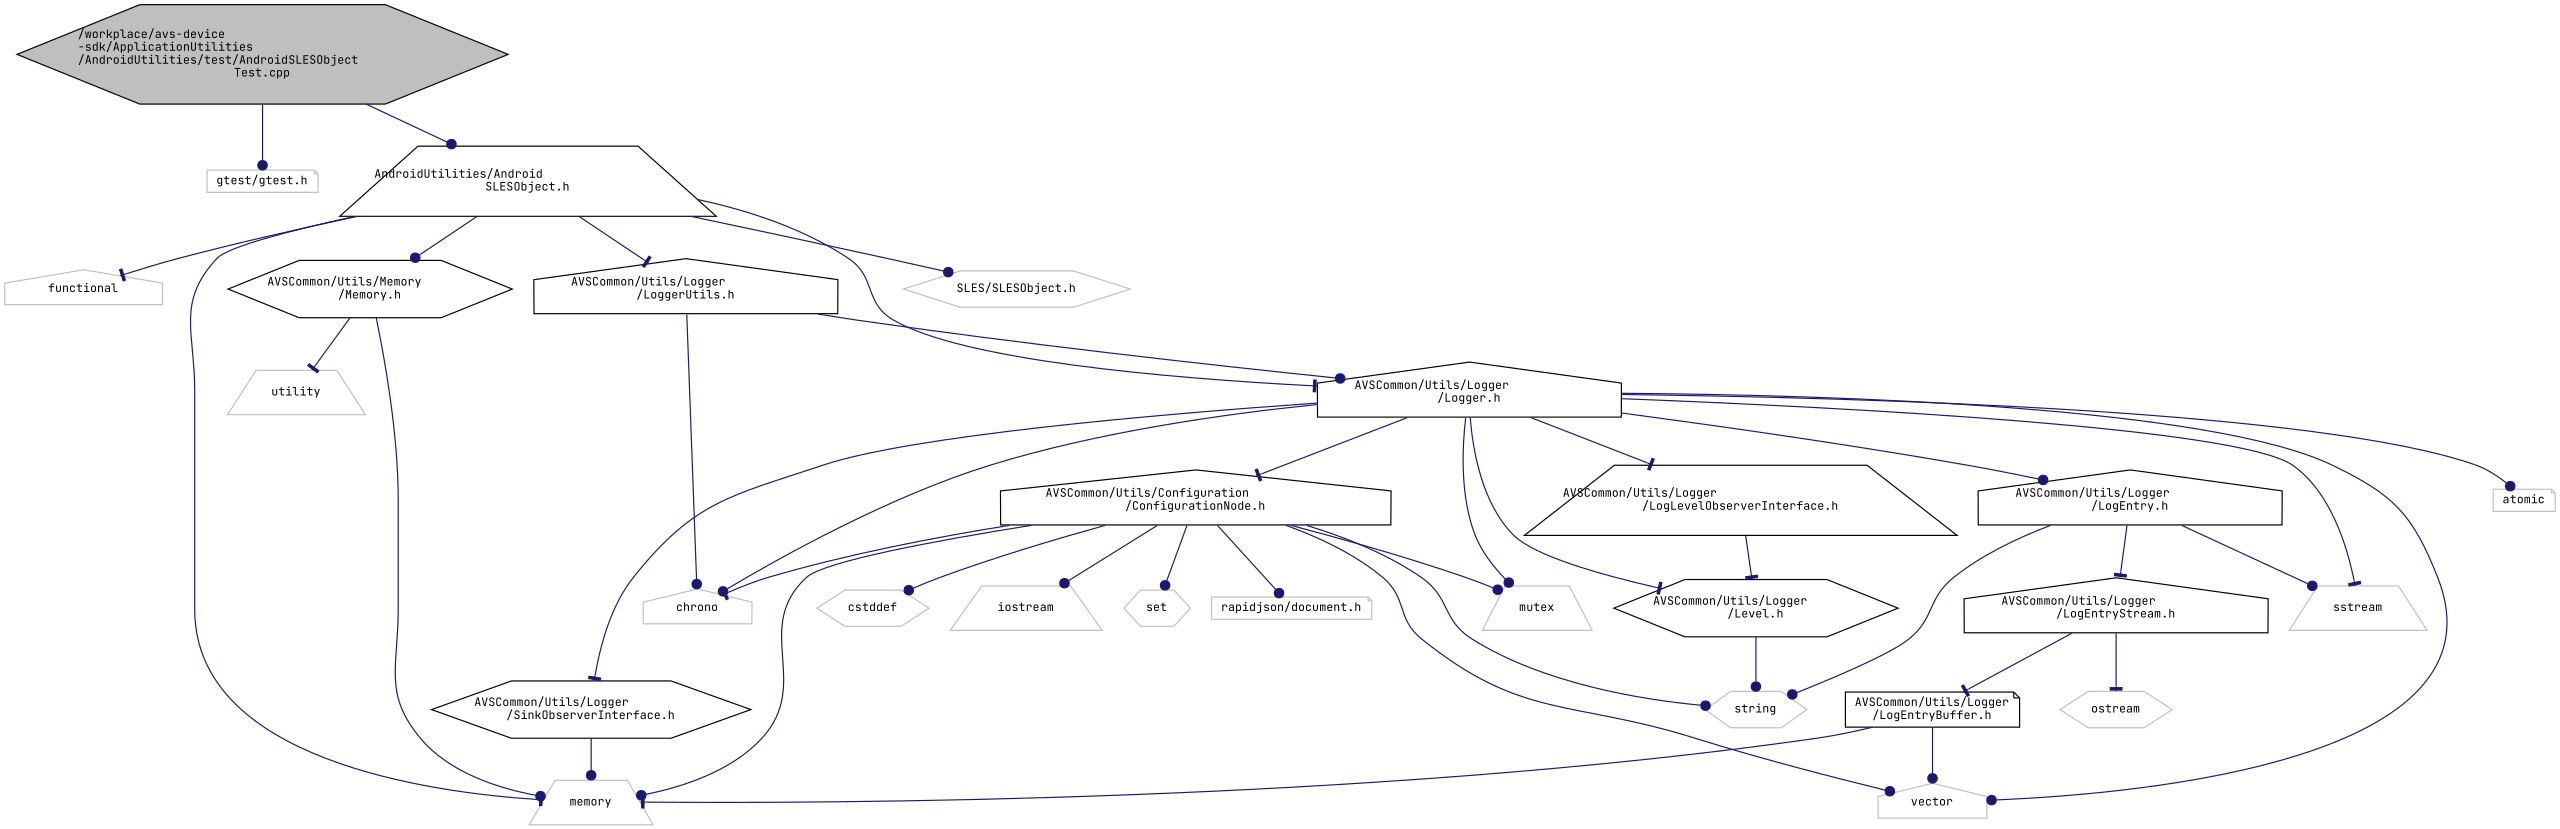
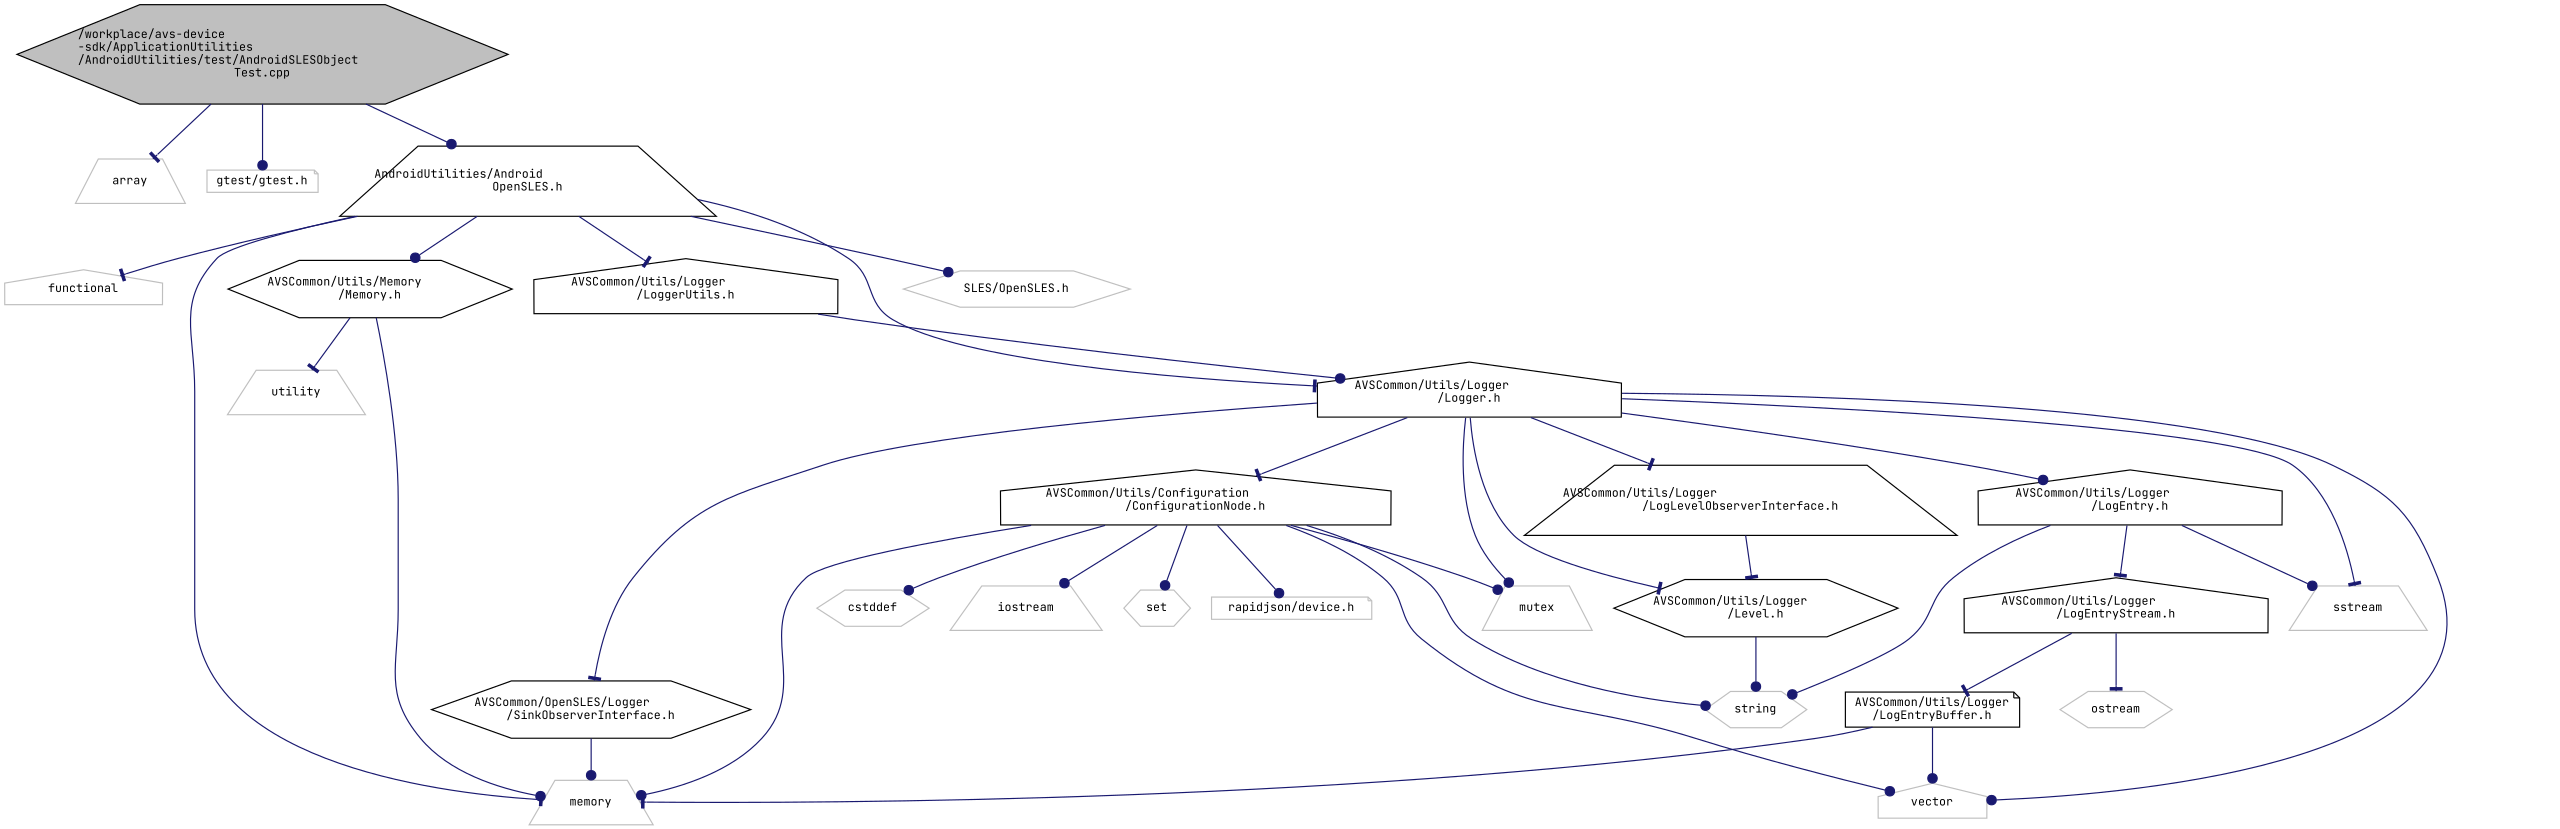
none -> (130, 181)
(528, 181) -> (528, 181)
(1017, 289) -> (1017, 289)
(2524, 500) -> none
(698, 608) -> none
(1292, 608) -> (1292, 608)
(591, 710) -> (591, 710)
